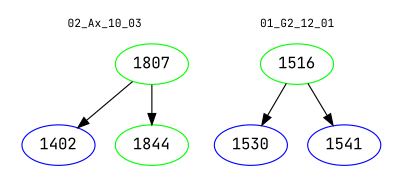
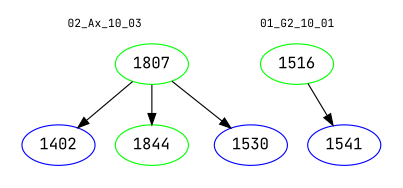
(298, 24) -> (298, 24)
(277, 100) -> (189, 95)
